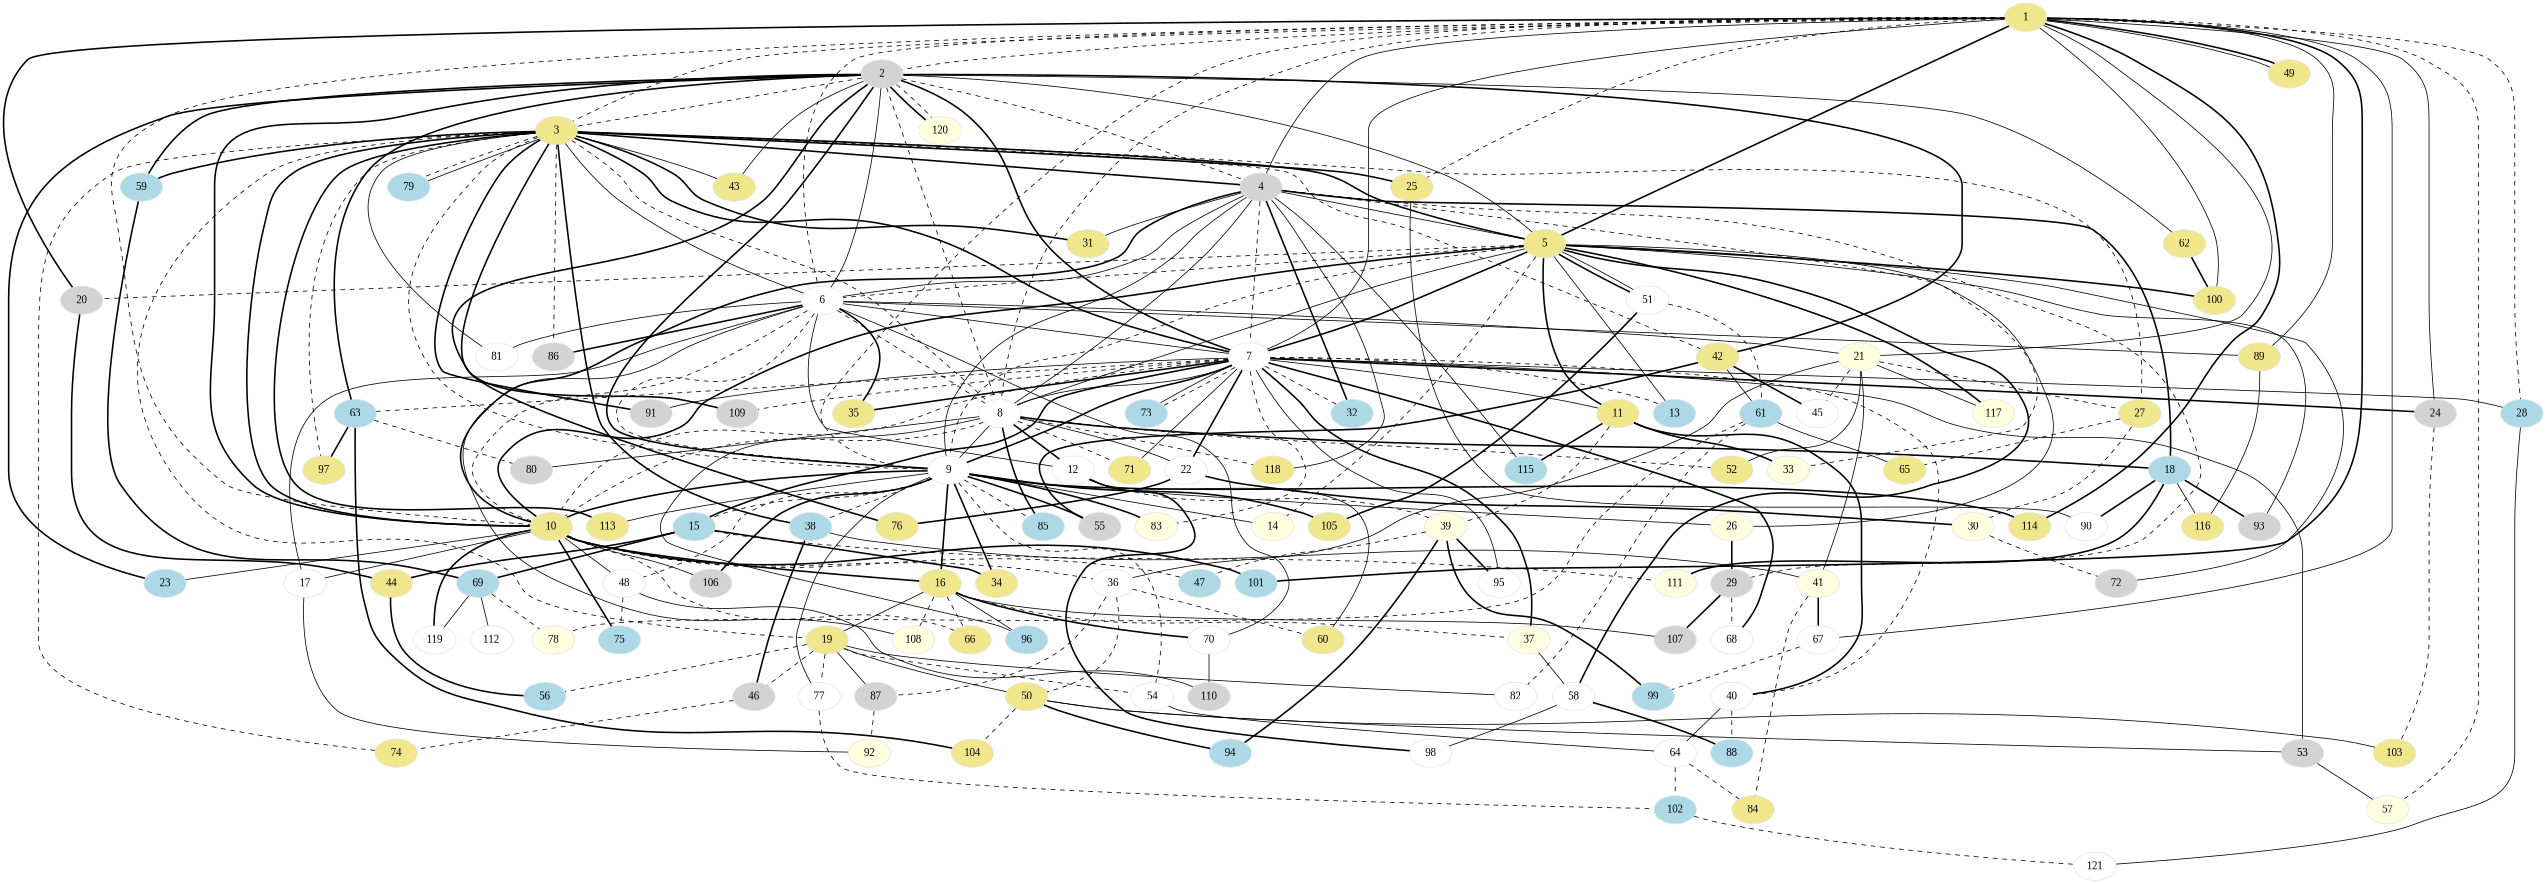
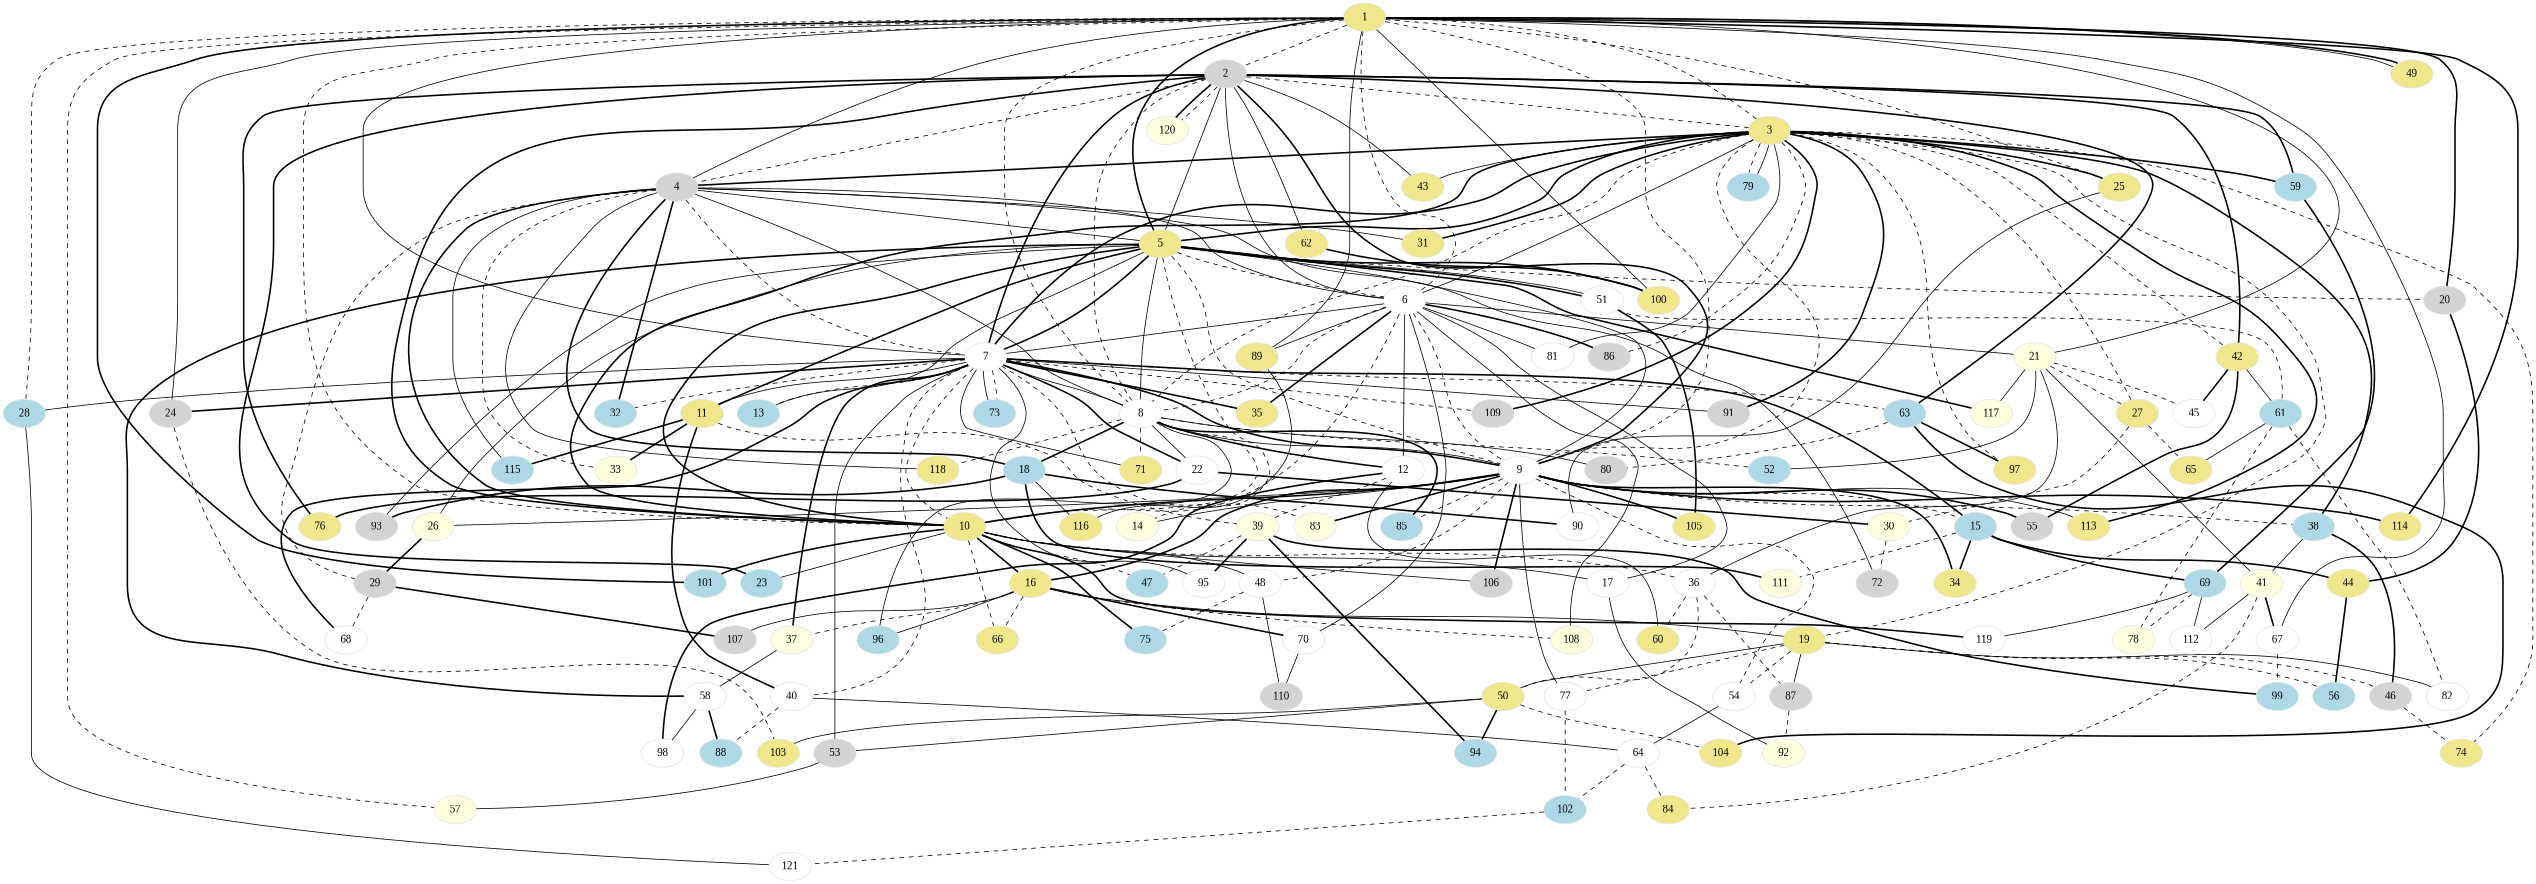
(1732, 470) -> (1770, 470)
none -> (2226, 612)
